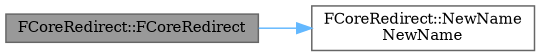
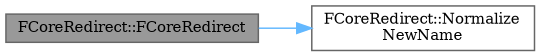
(423, 28) -> (423, 28)
